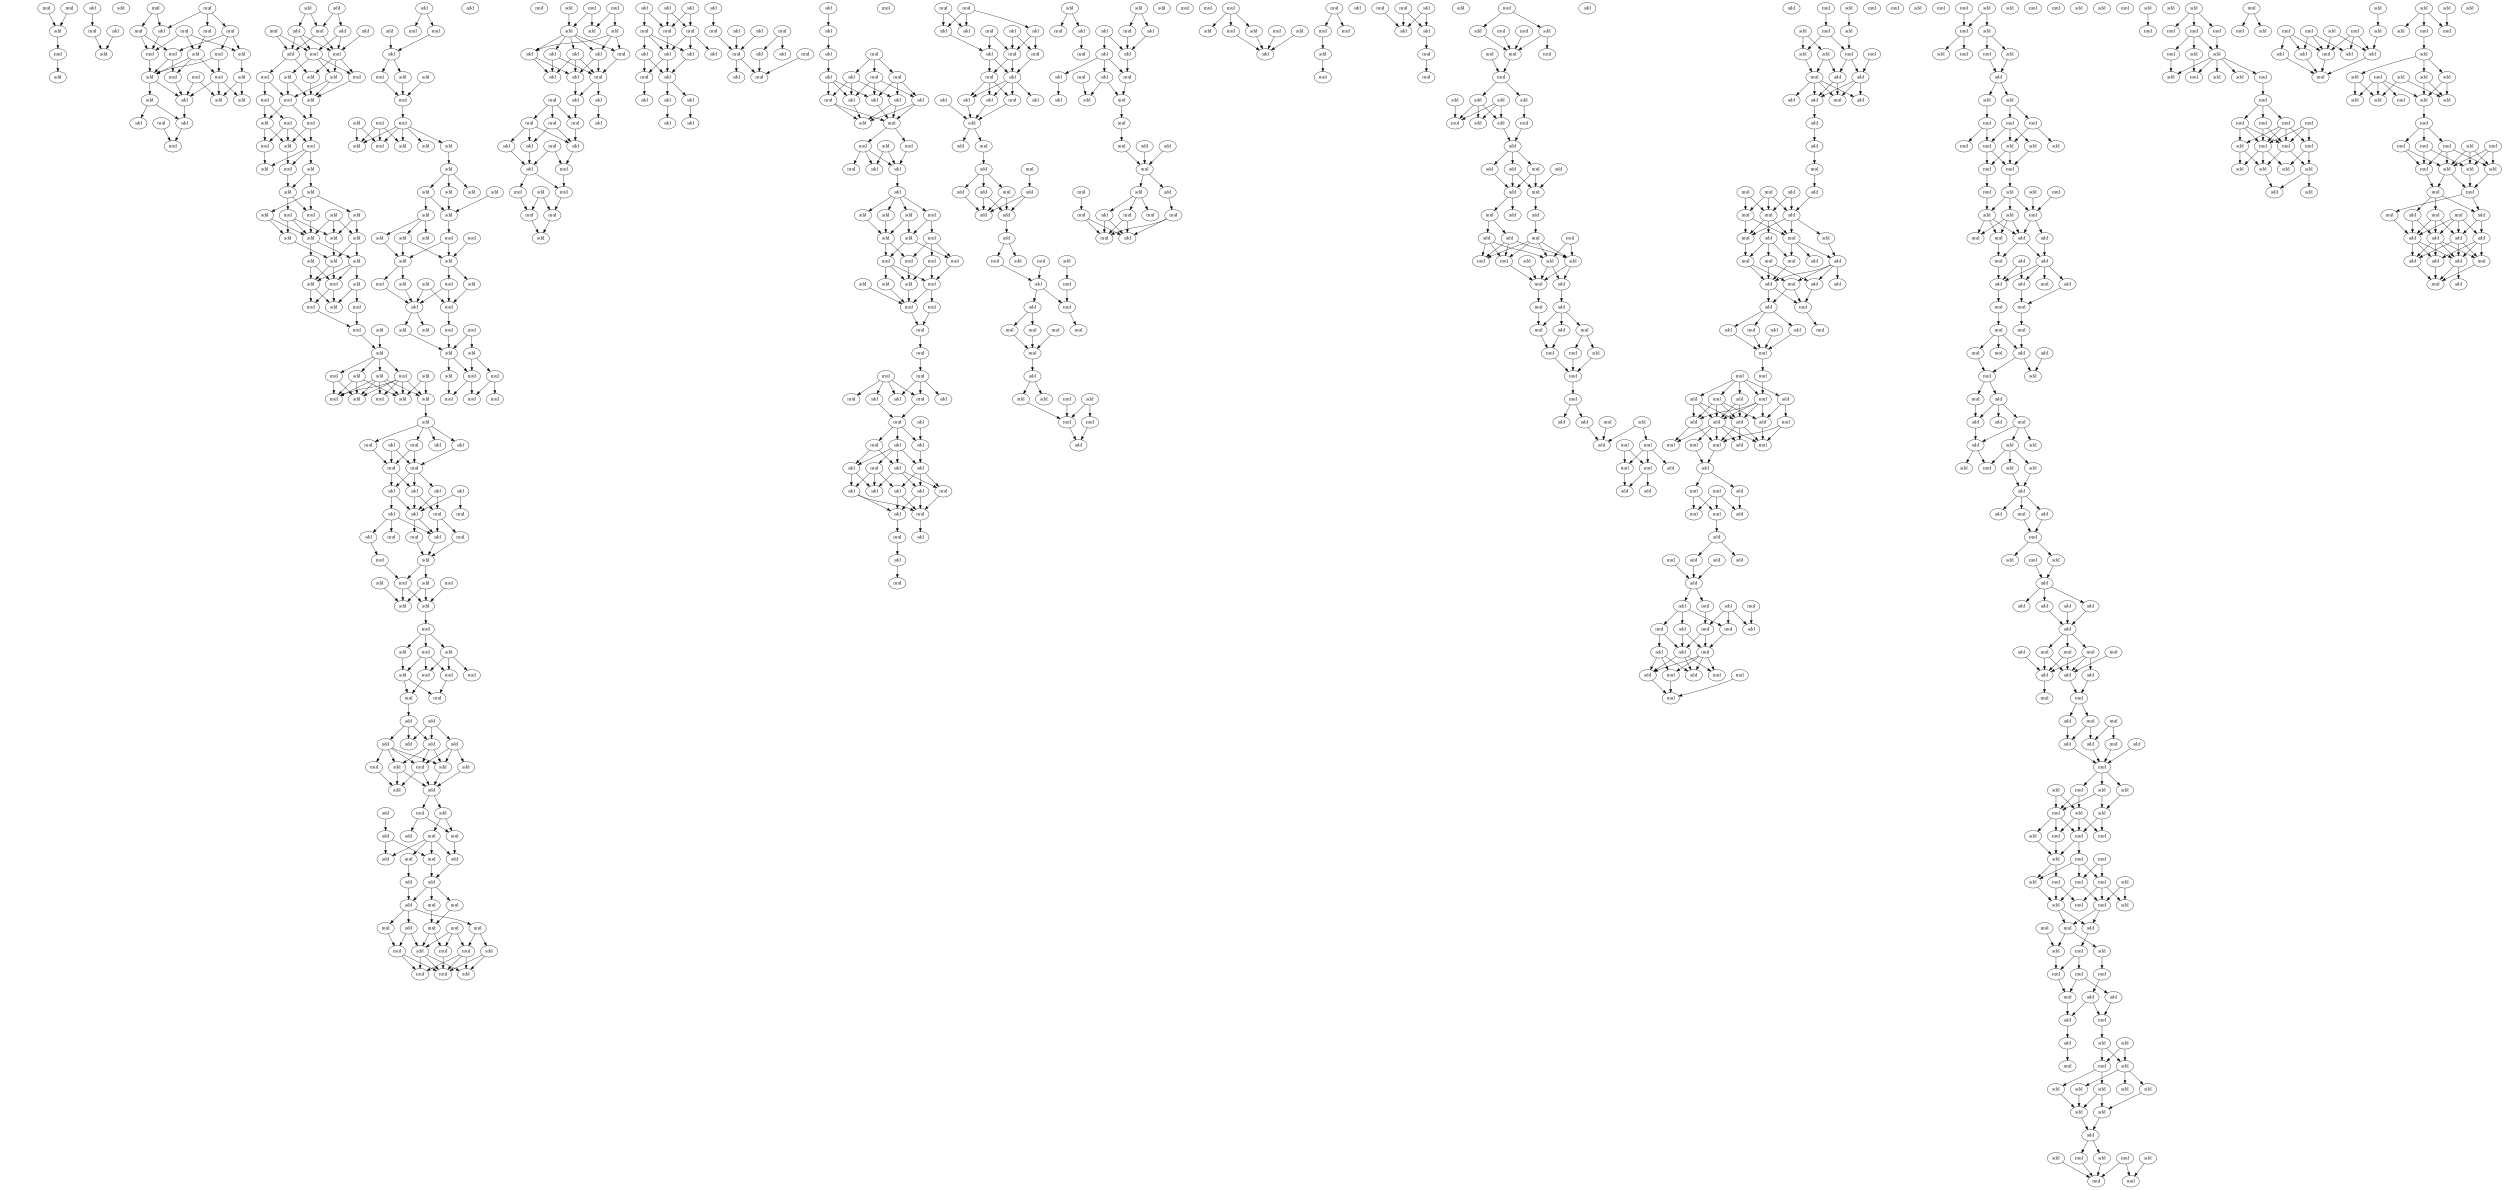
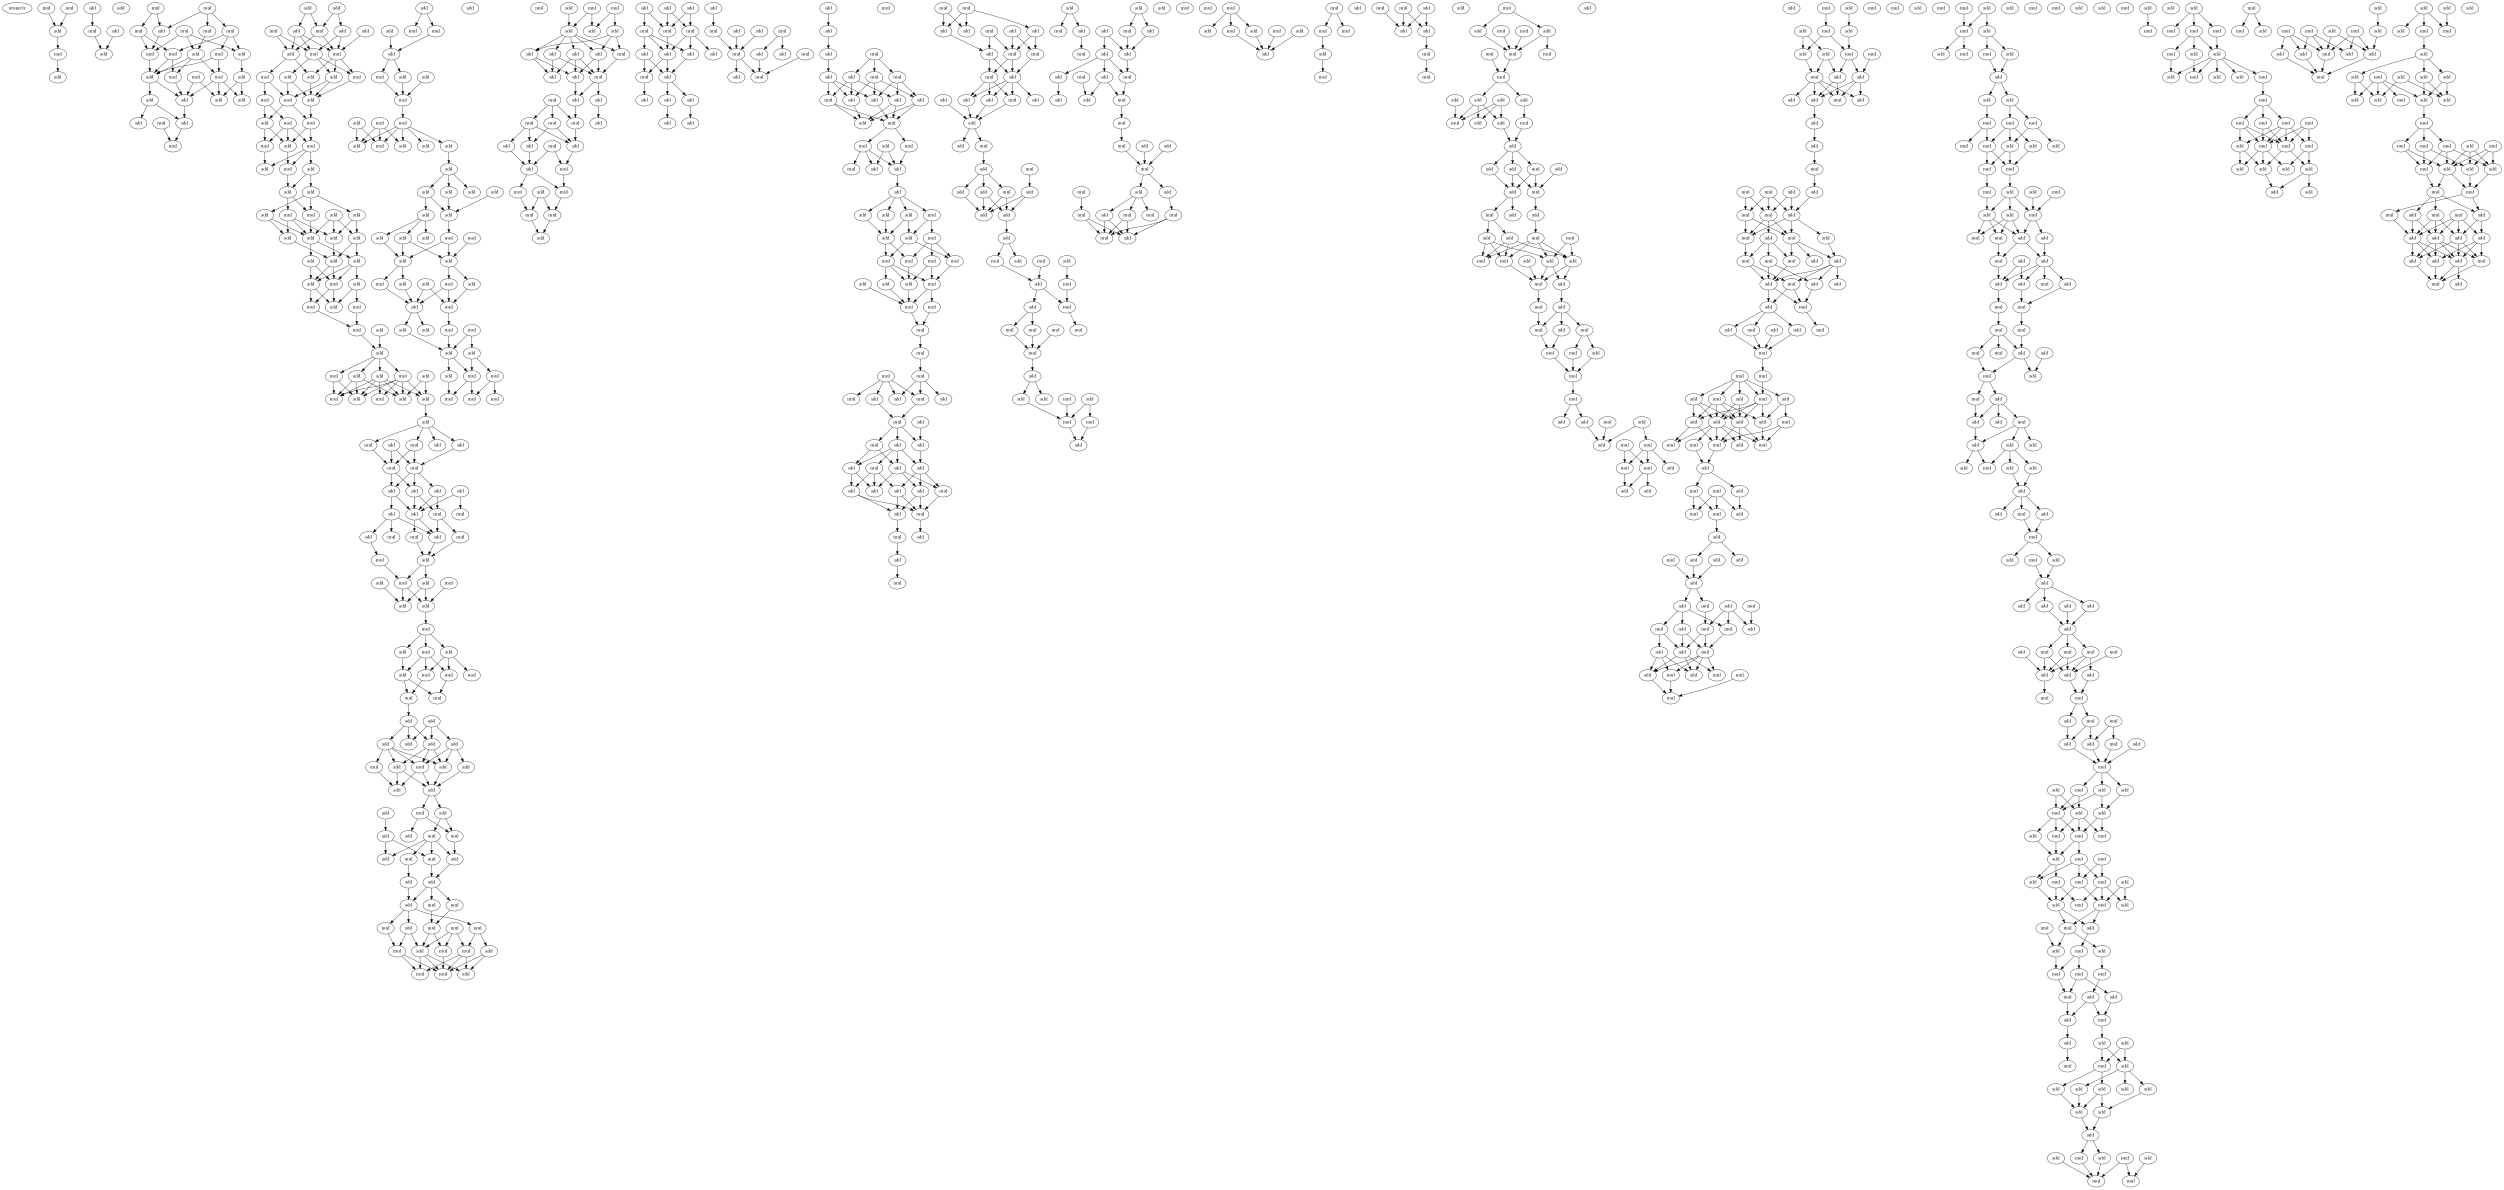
none -> (17, 8)
